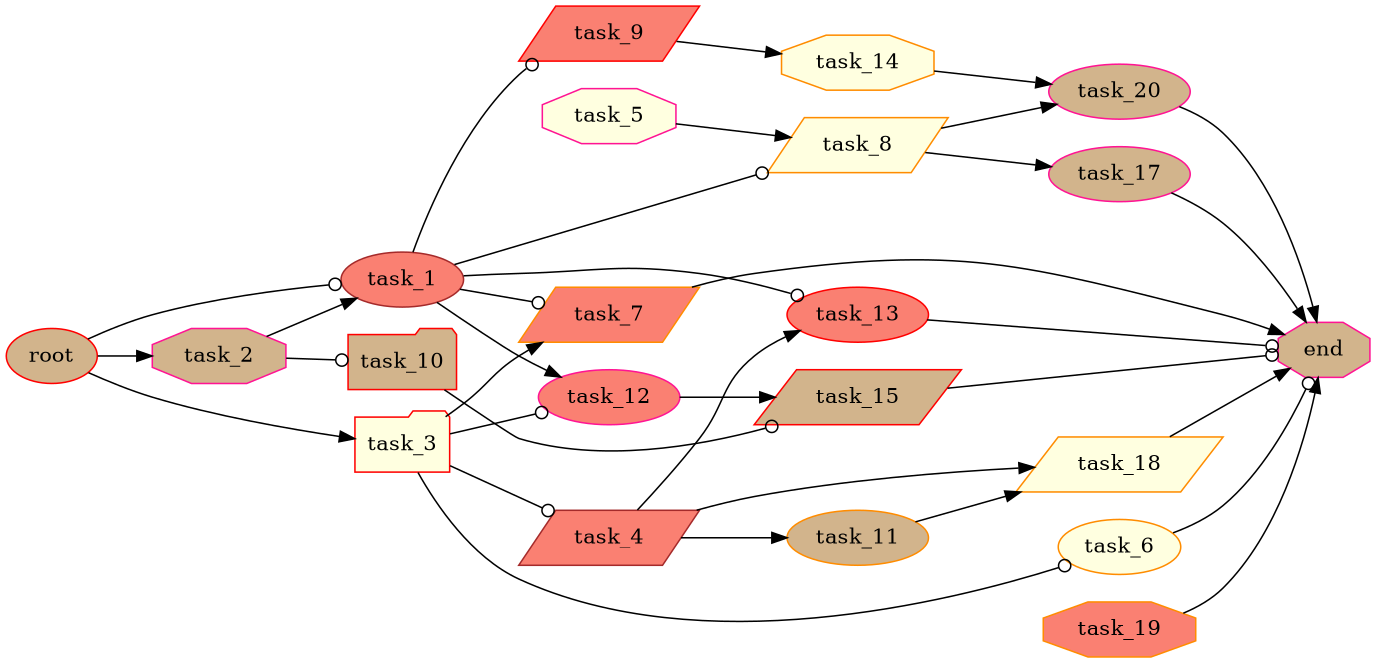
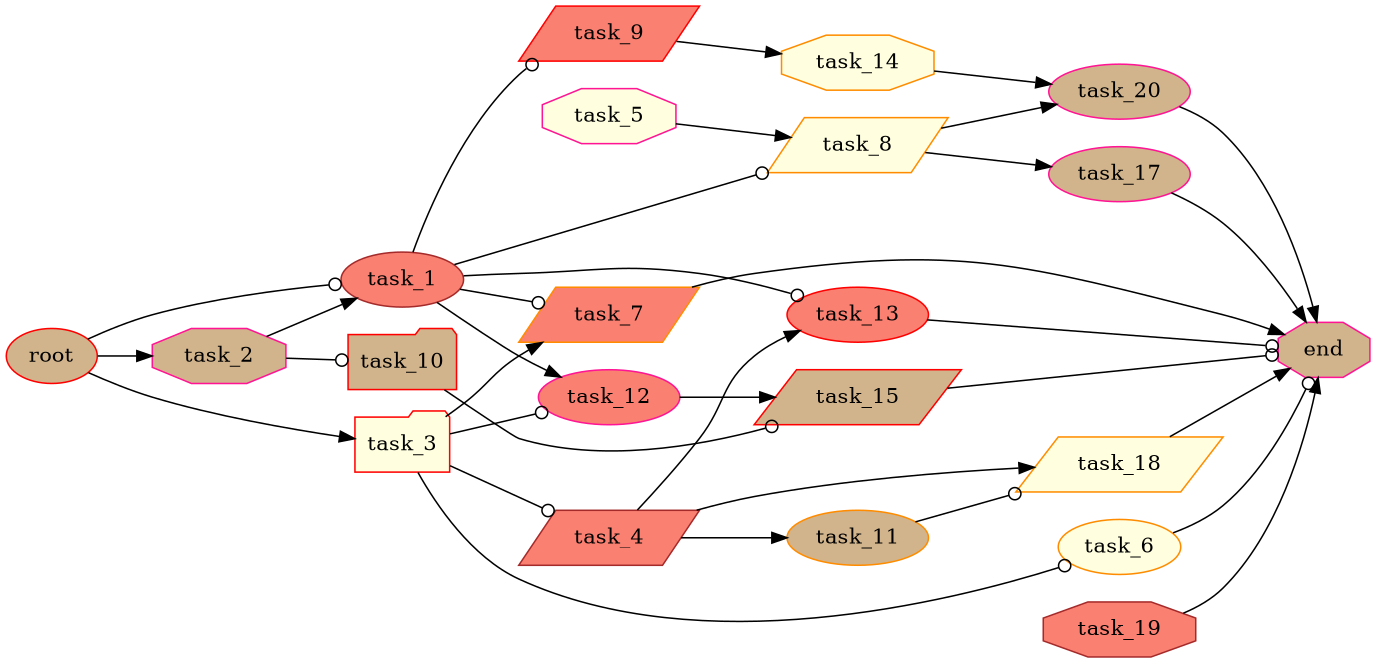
(961, 509) -> (962, 509)
(1119, 629) -> (1119, 629)
